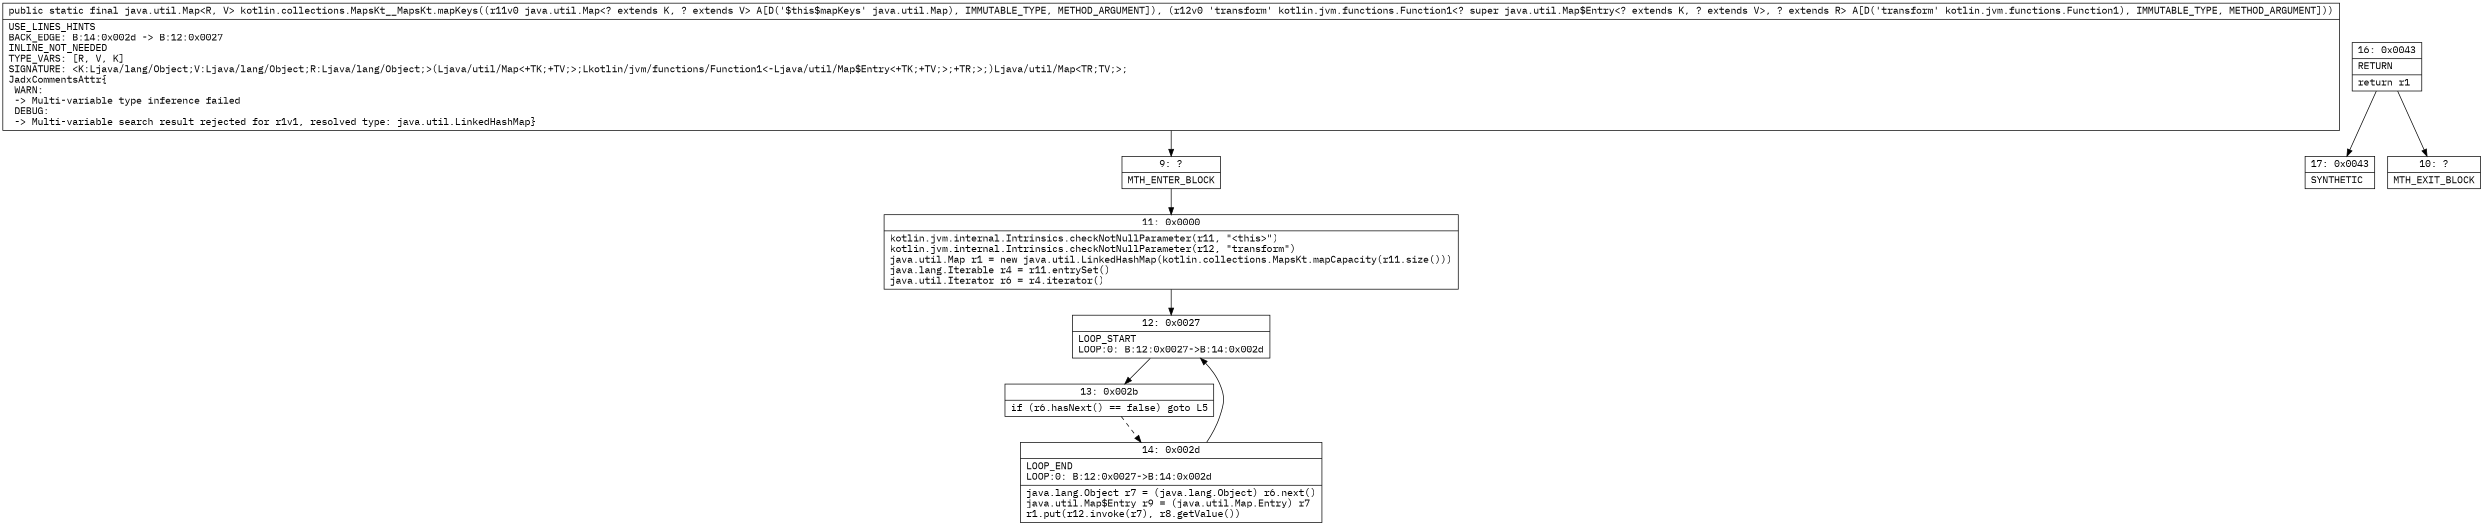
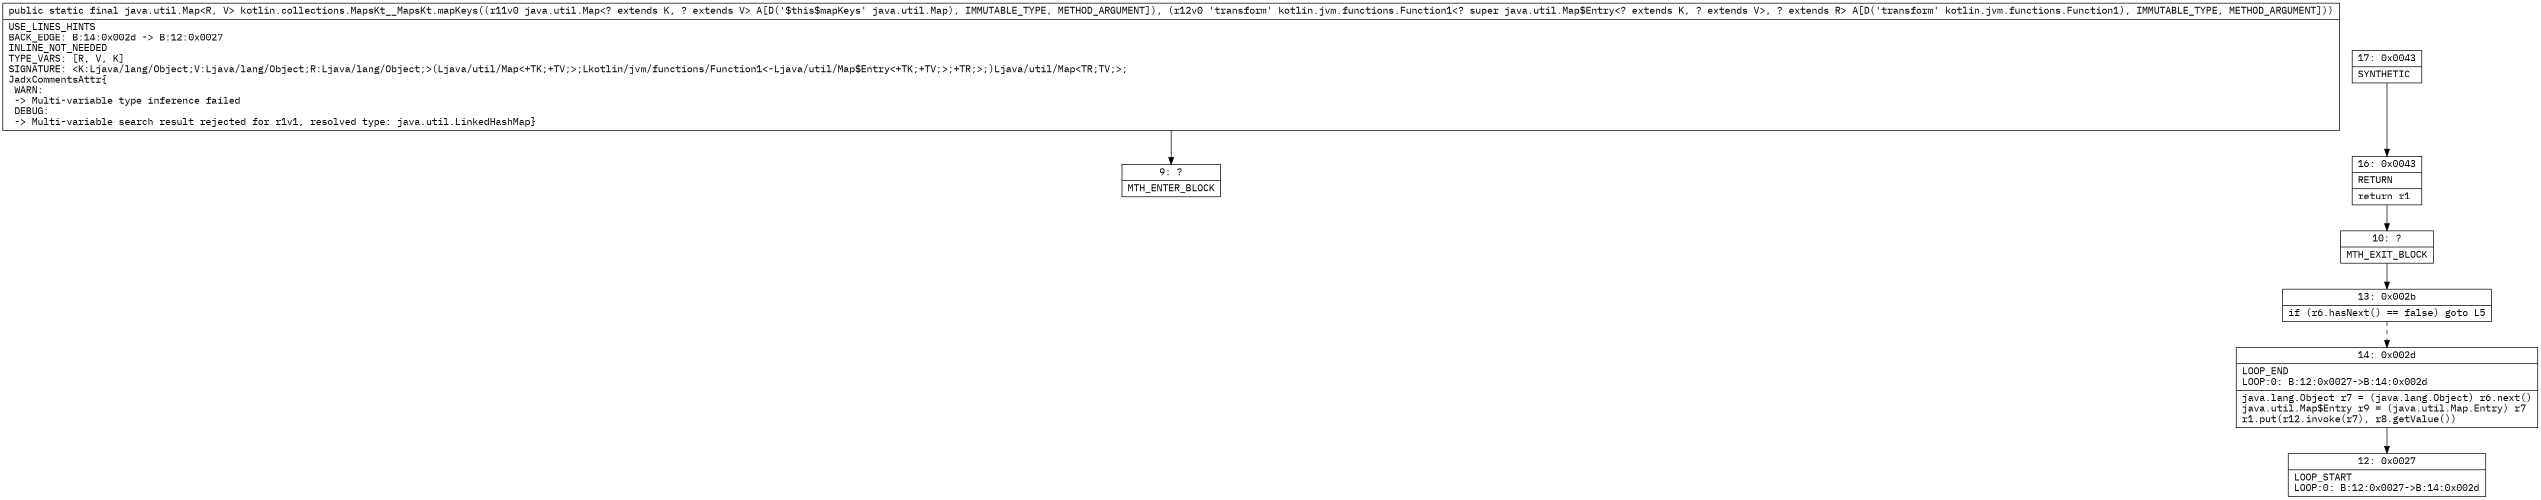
(2363, 121) -> (2387, 116)
(1171, 252) -> none
(1140, 369) -> (2387, 273)
